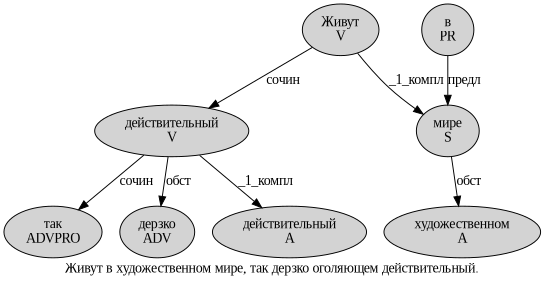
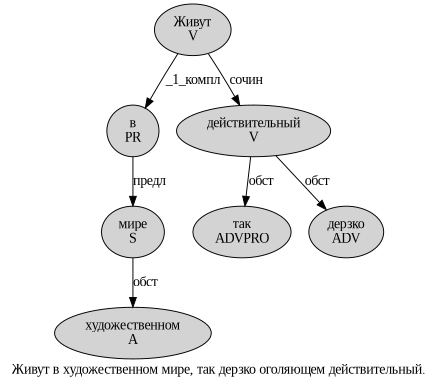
(384, 83) -> (164, 76)
(136, 181) -> (261, 181)
(289, 232) -> none
